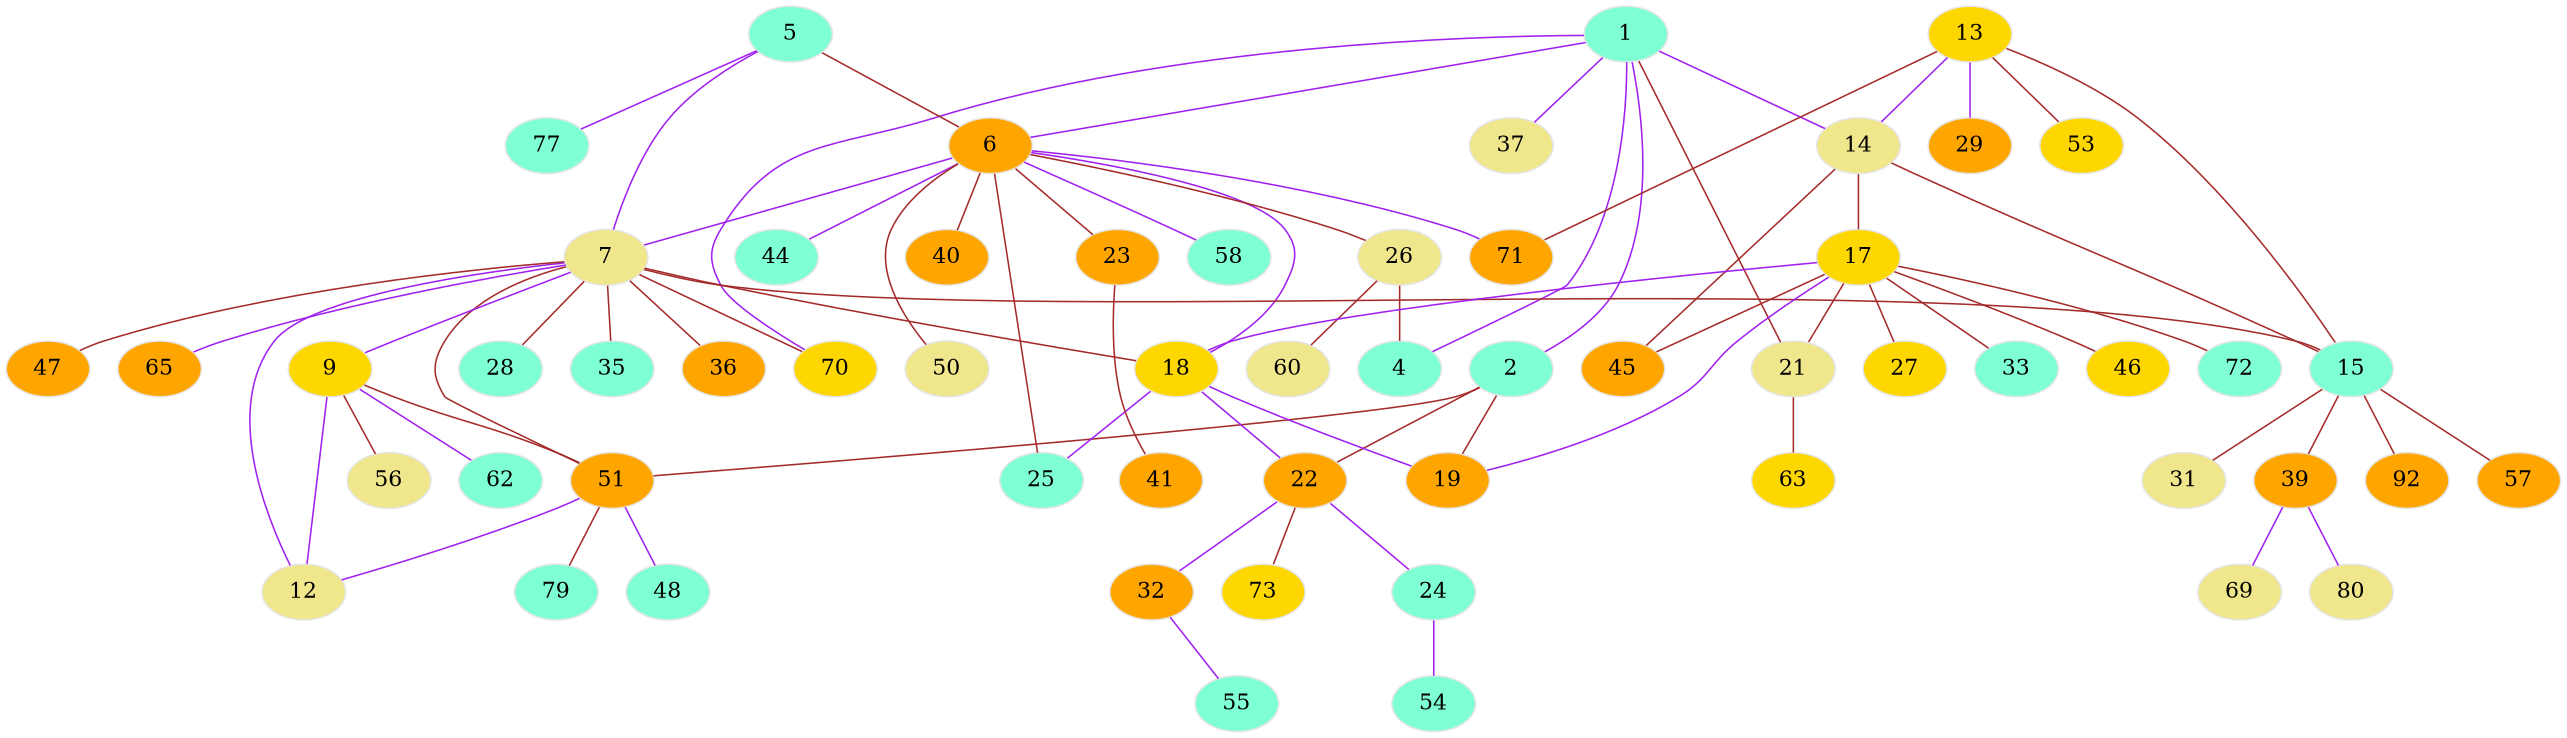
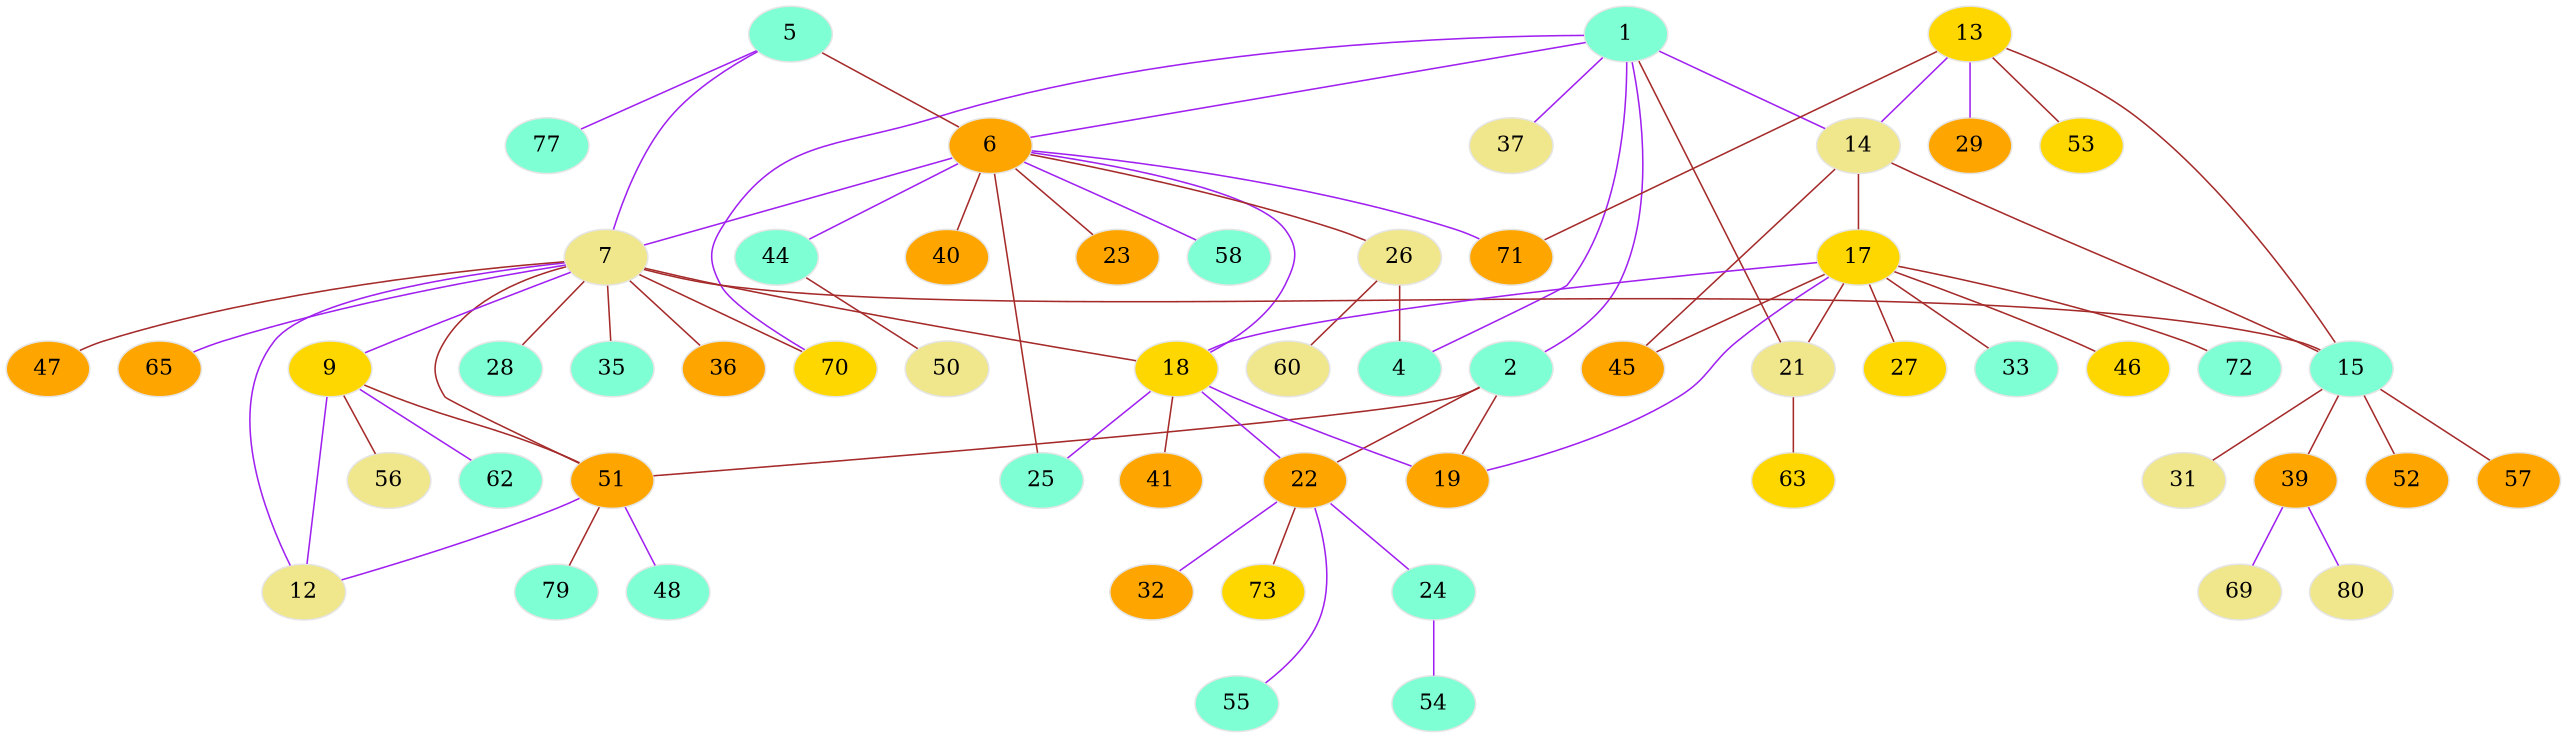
(886, 245) -> (884, 327)
(1116, 372) -> (1169, 422)
(2407, 480) -> (2407, 480)
(1194, 648) -> (1324, 605)
